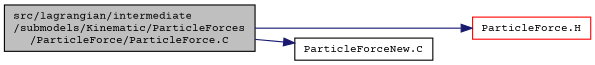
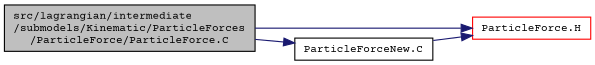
none -> (447, 39)
